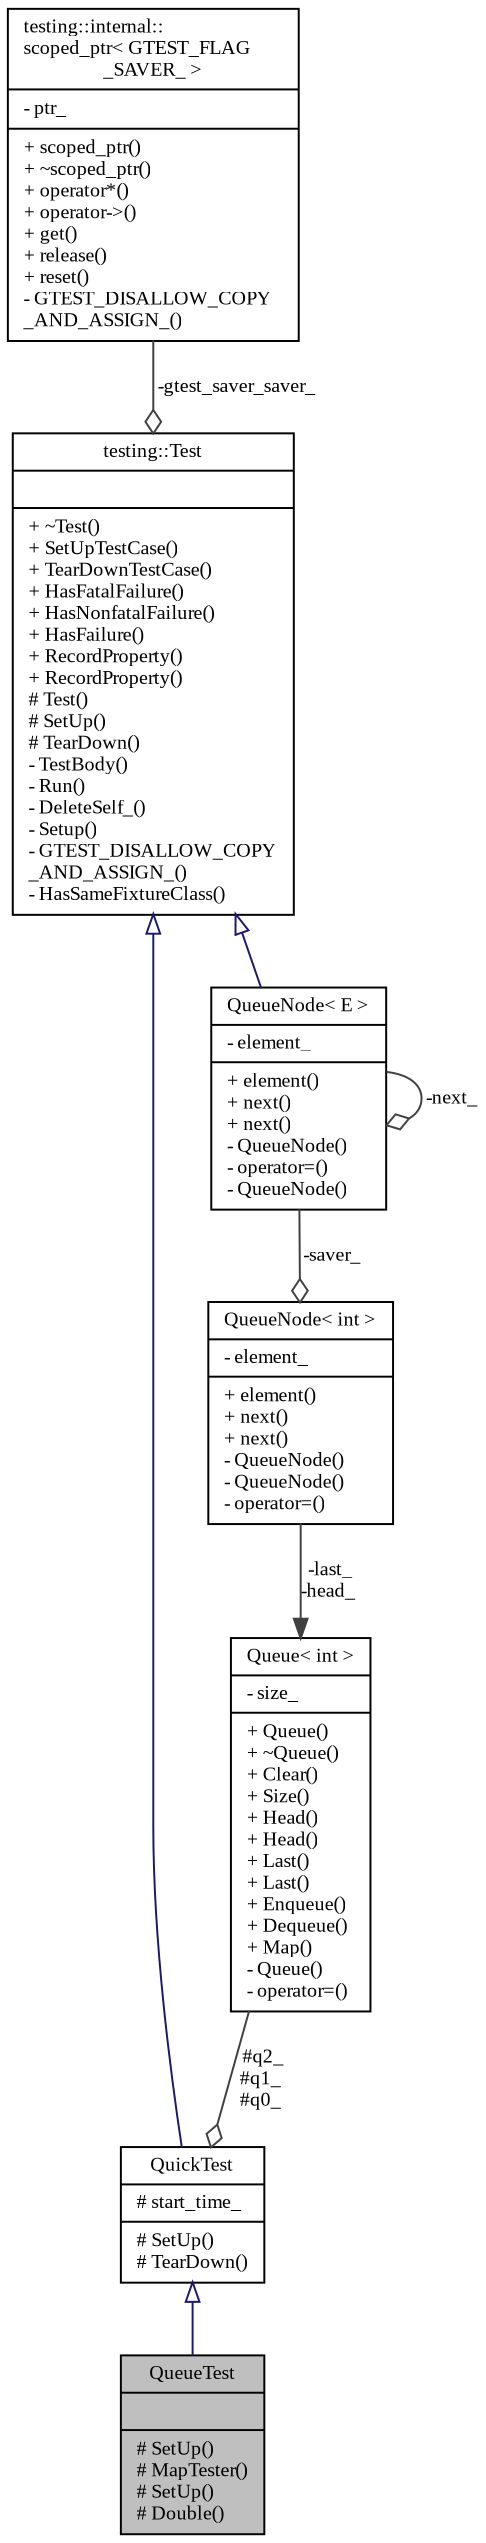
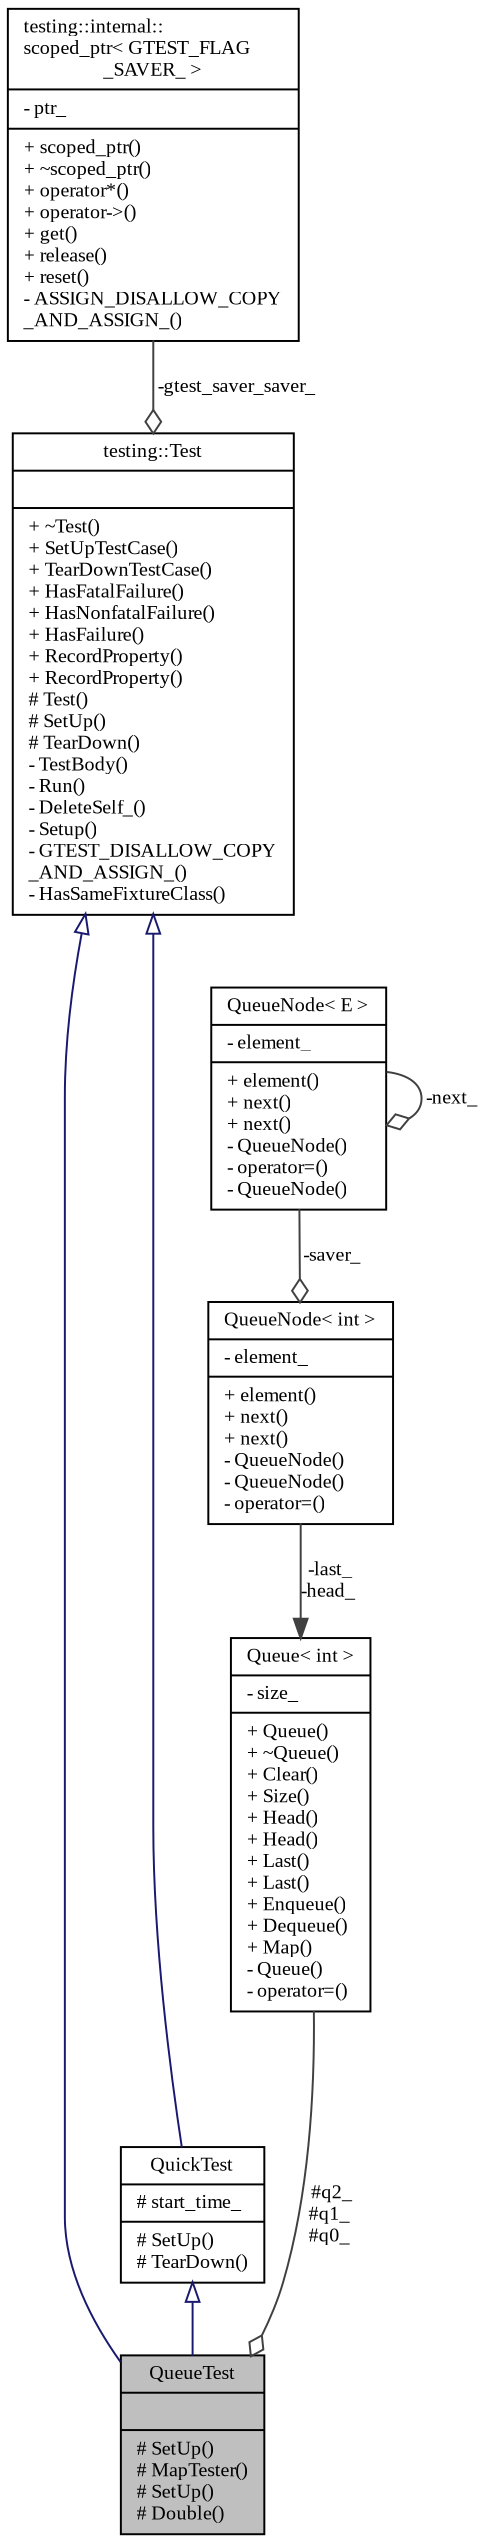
(148, 299) -> (153, 299)
(252, 960) -> (65, 1654)
(233, 2068) -> (305, 2176)
